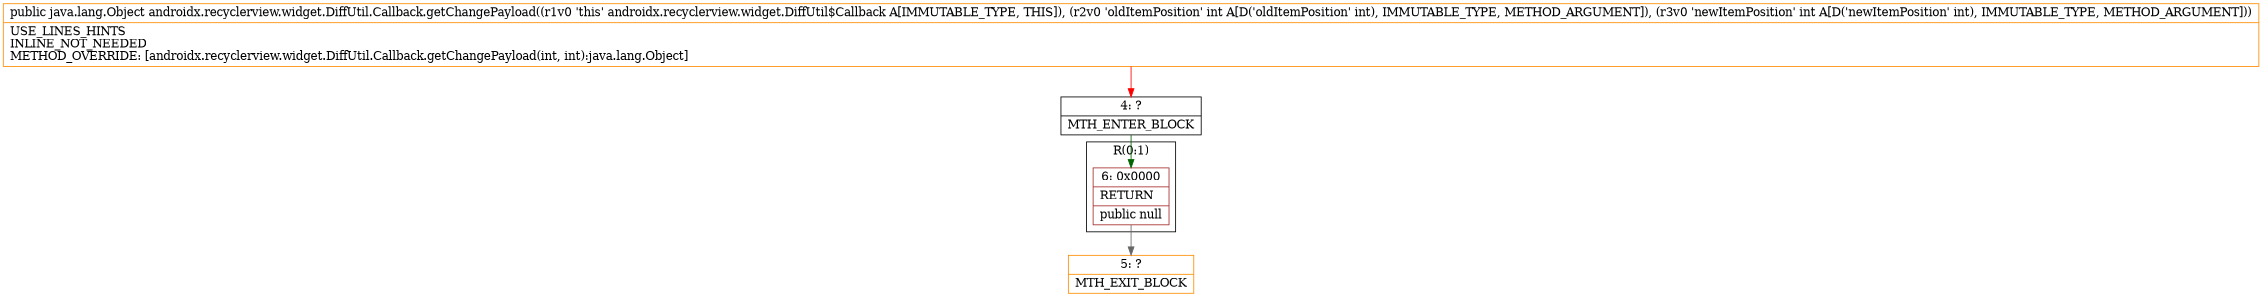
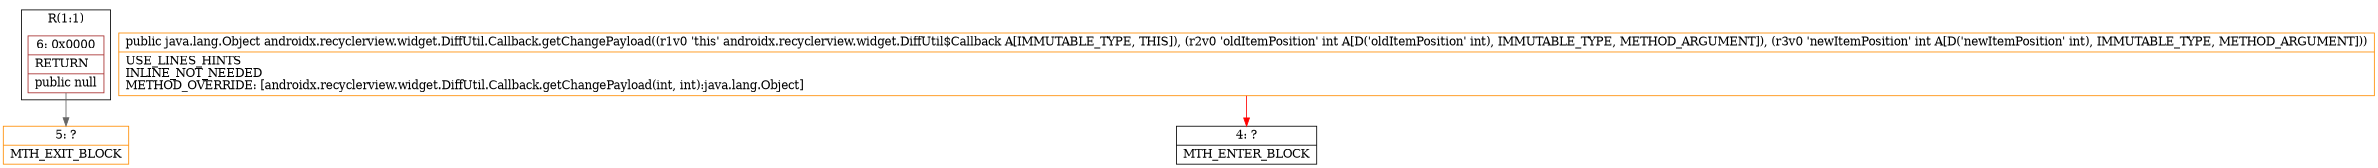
(1131, 147) -> none
(1131, 151) -> (66, 19)
